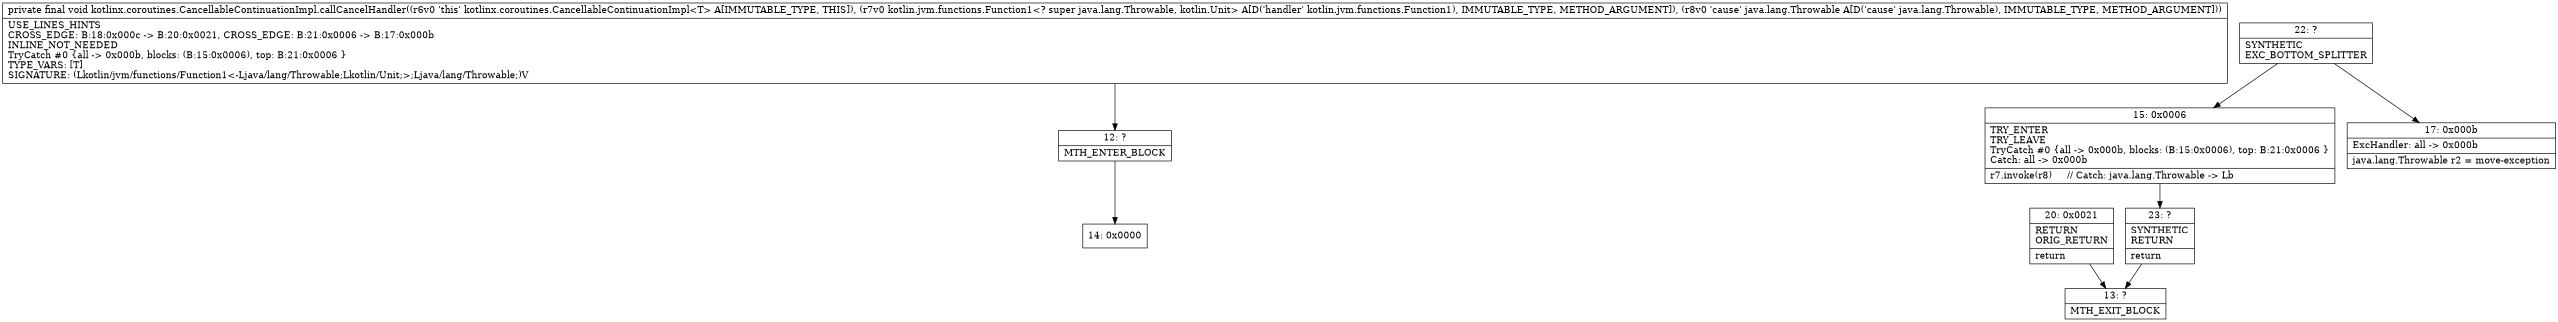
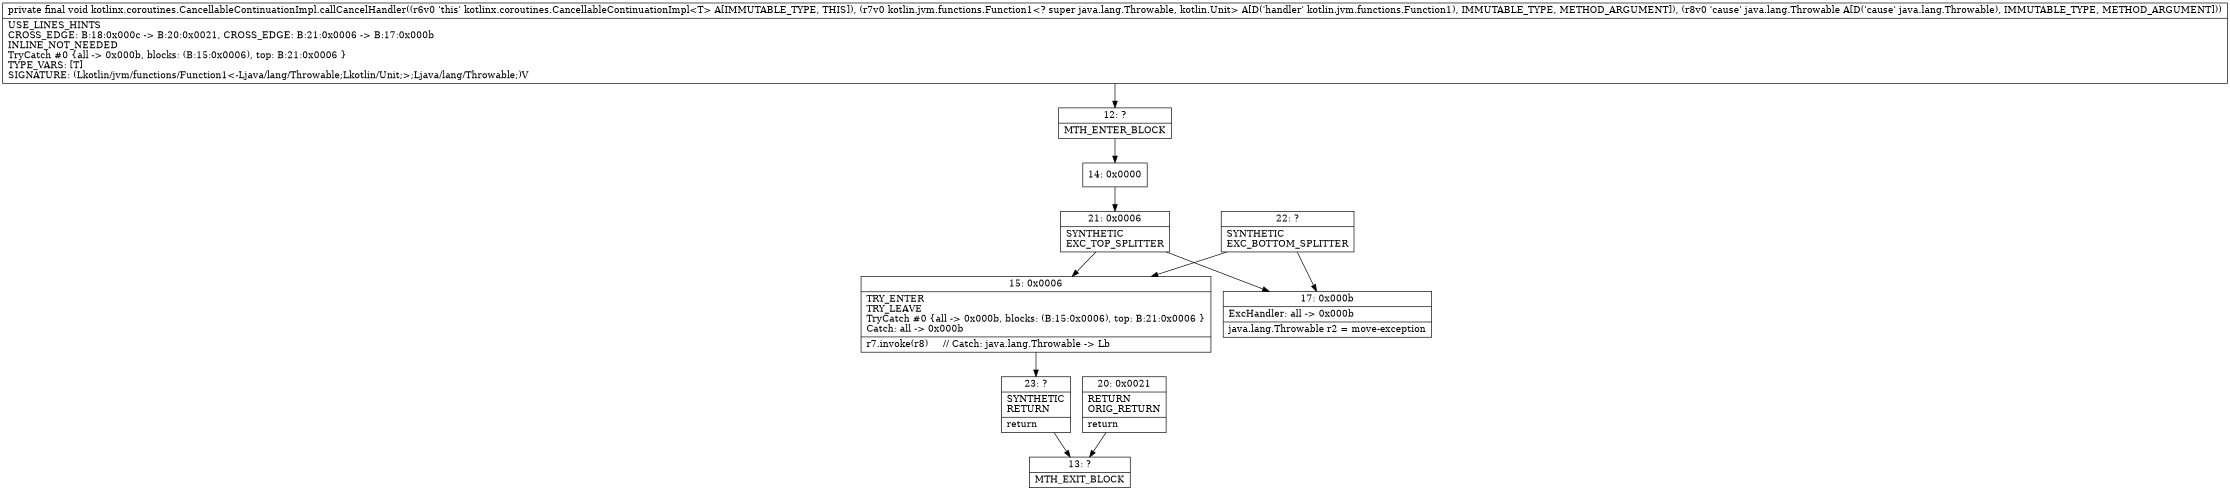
none -> (1115, 232)
